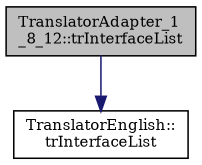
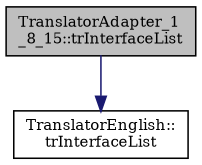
(101, 31) -> (101, 31)
